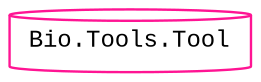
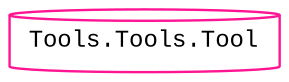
(130, 41) -> (145, 41)
